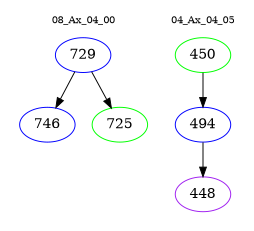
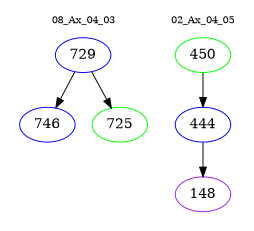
(84, 21) -> (84, 21)
(203, 21) -> (203, 21)
(203, 125) -> (203, 125)
(203, 194) -> (203, 194)
